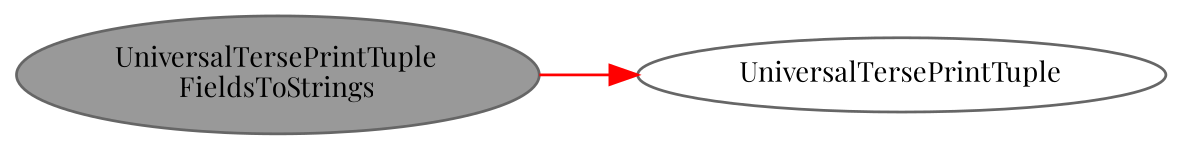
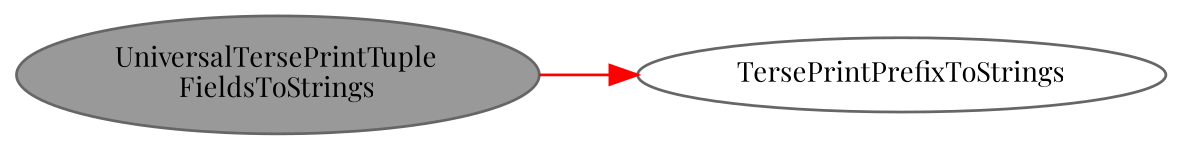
(902, 75) -> (902, 75)
